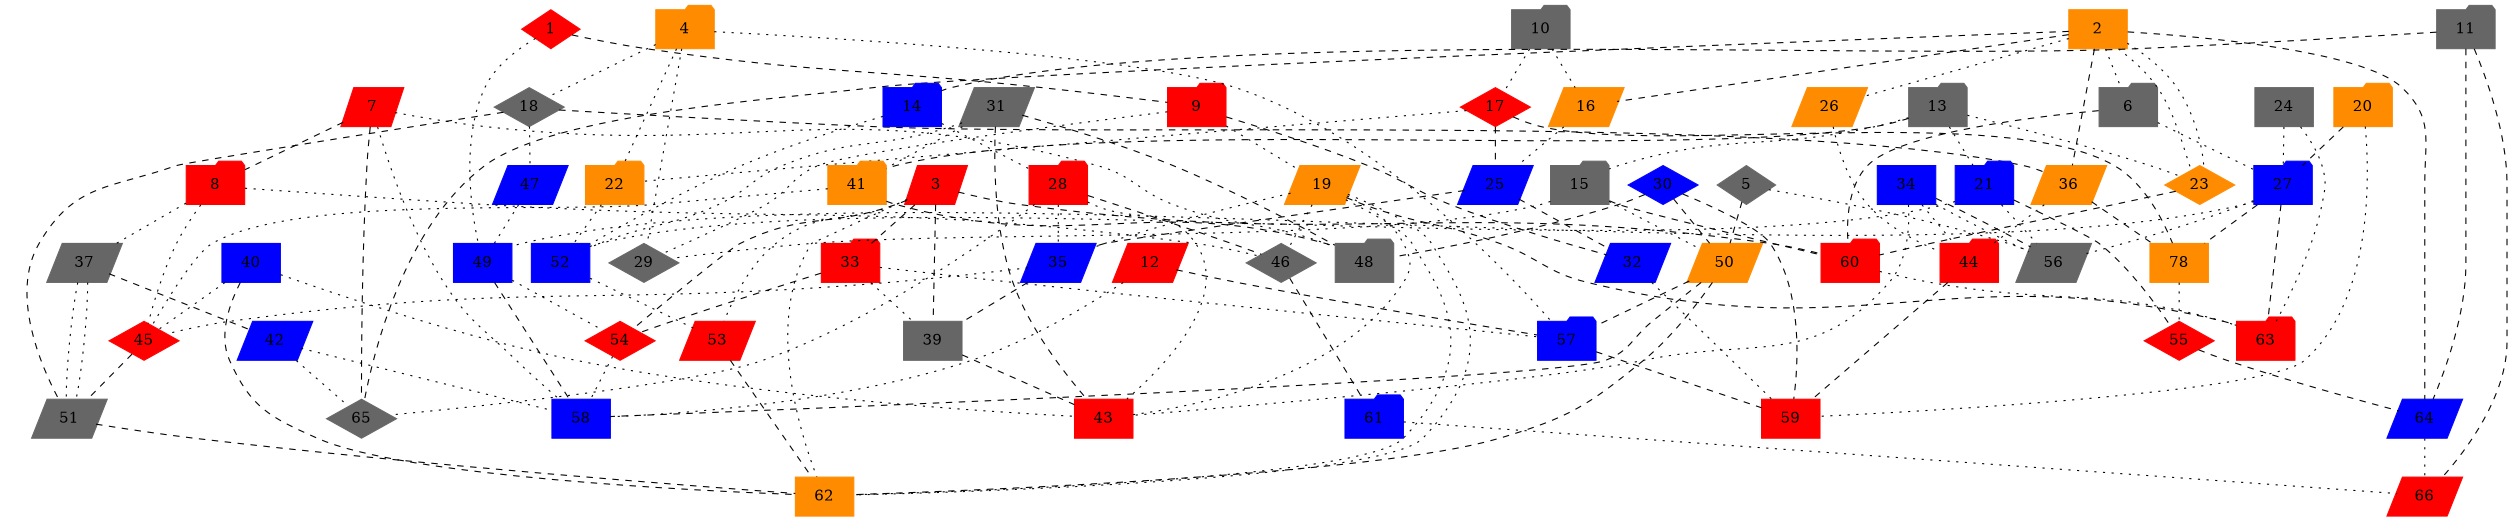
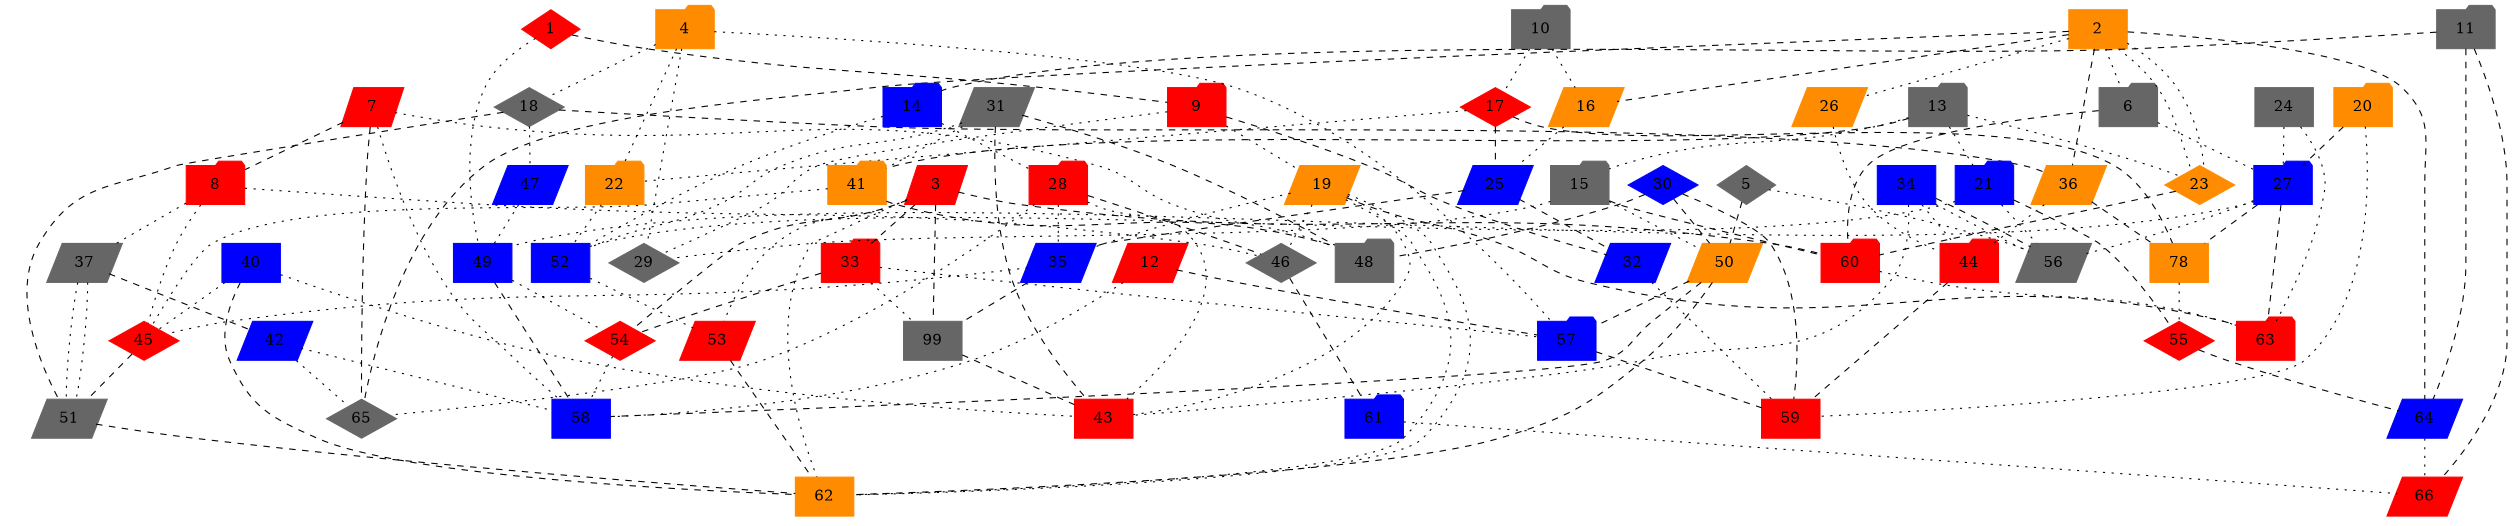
(933, 341) -> (933, 341)
